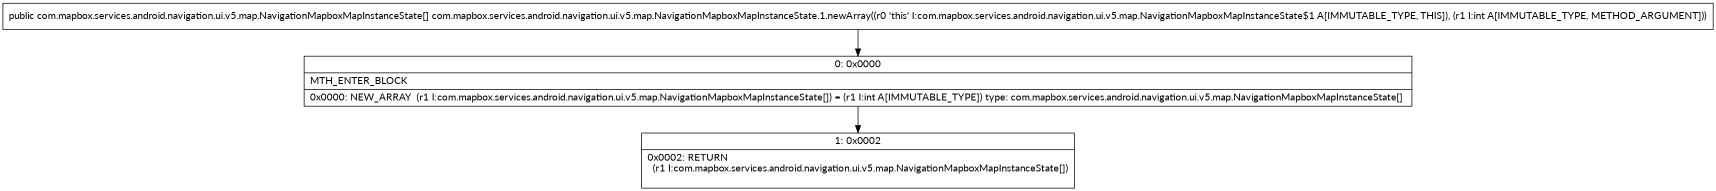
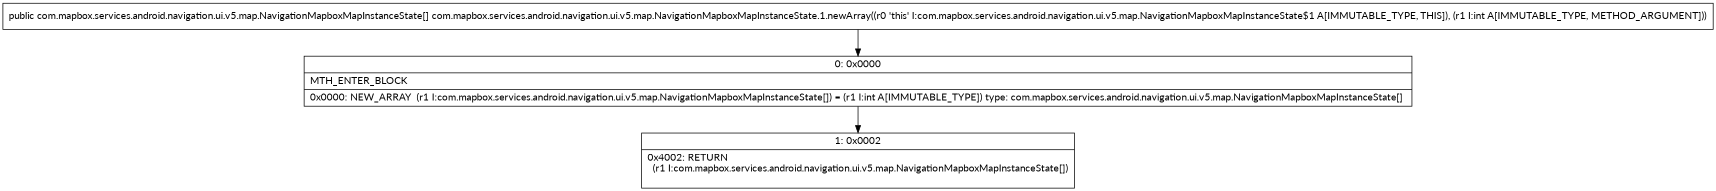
(691, 158) -> (691, 158)
